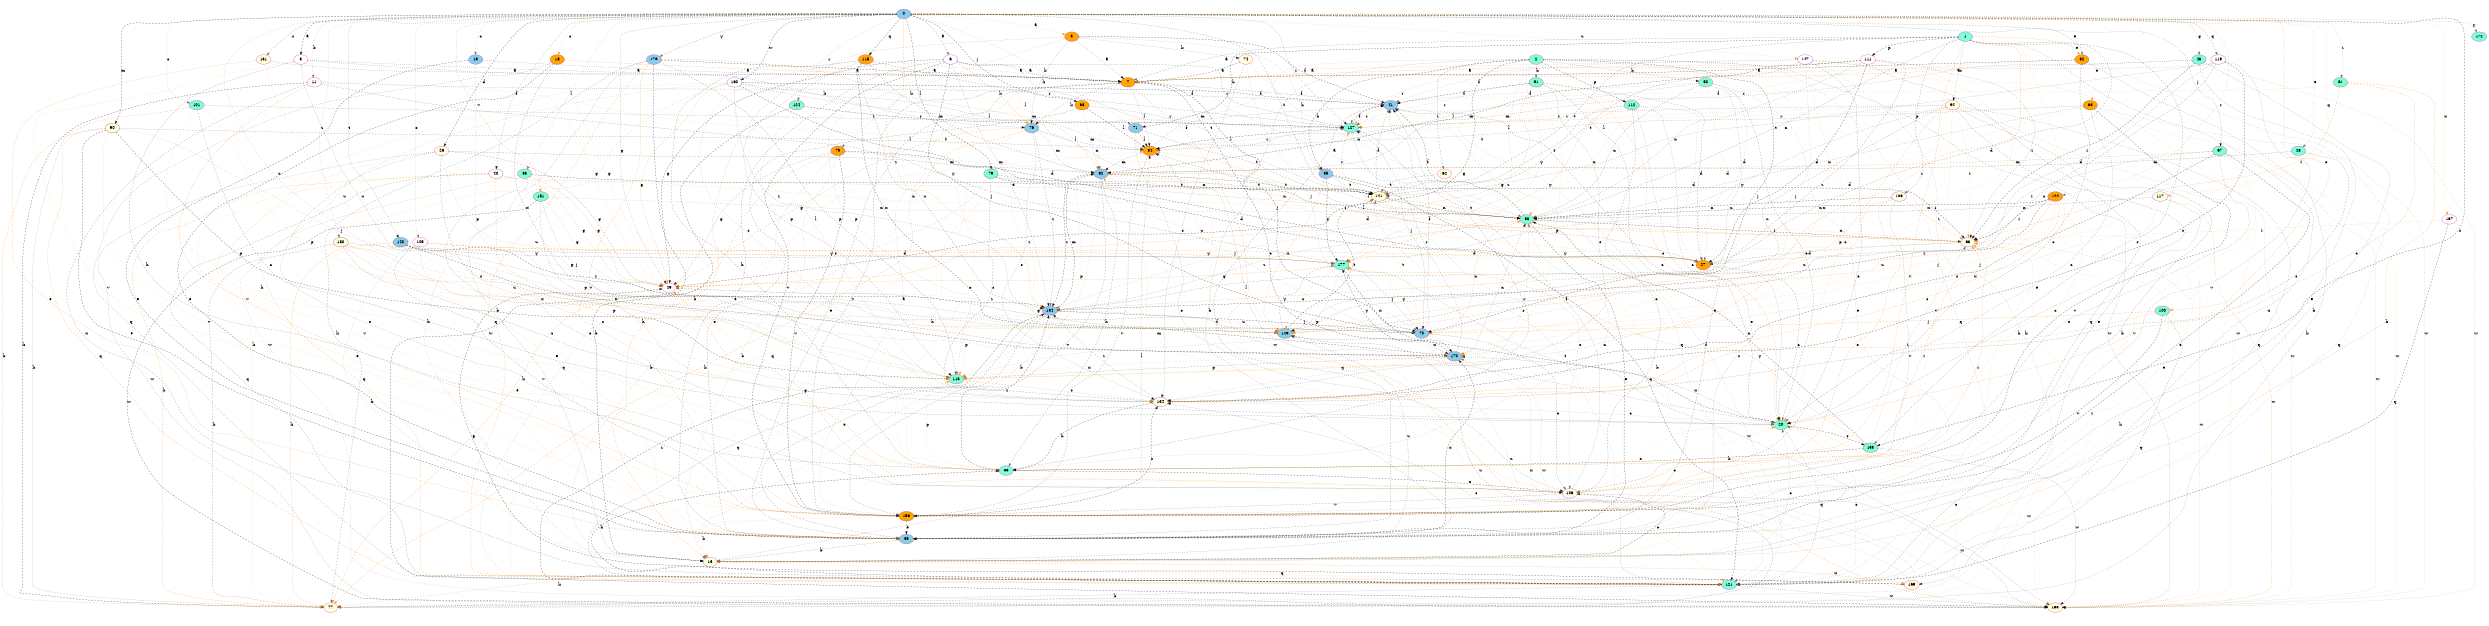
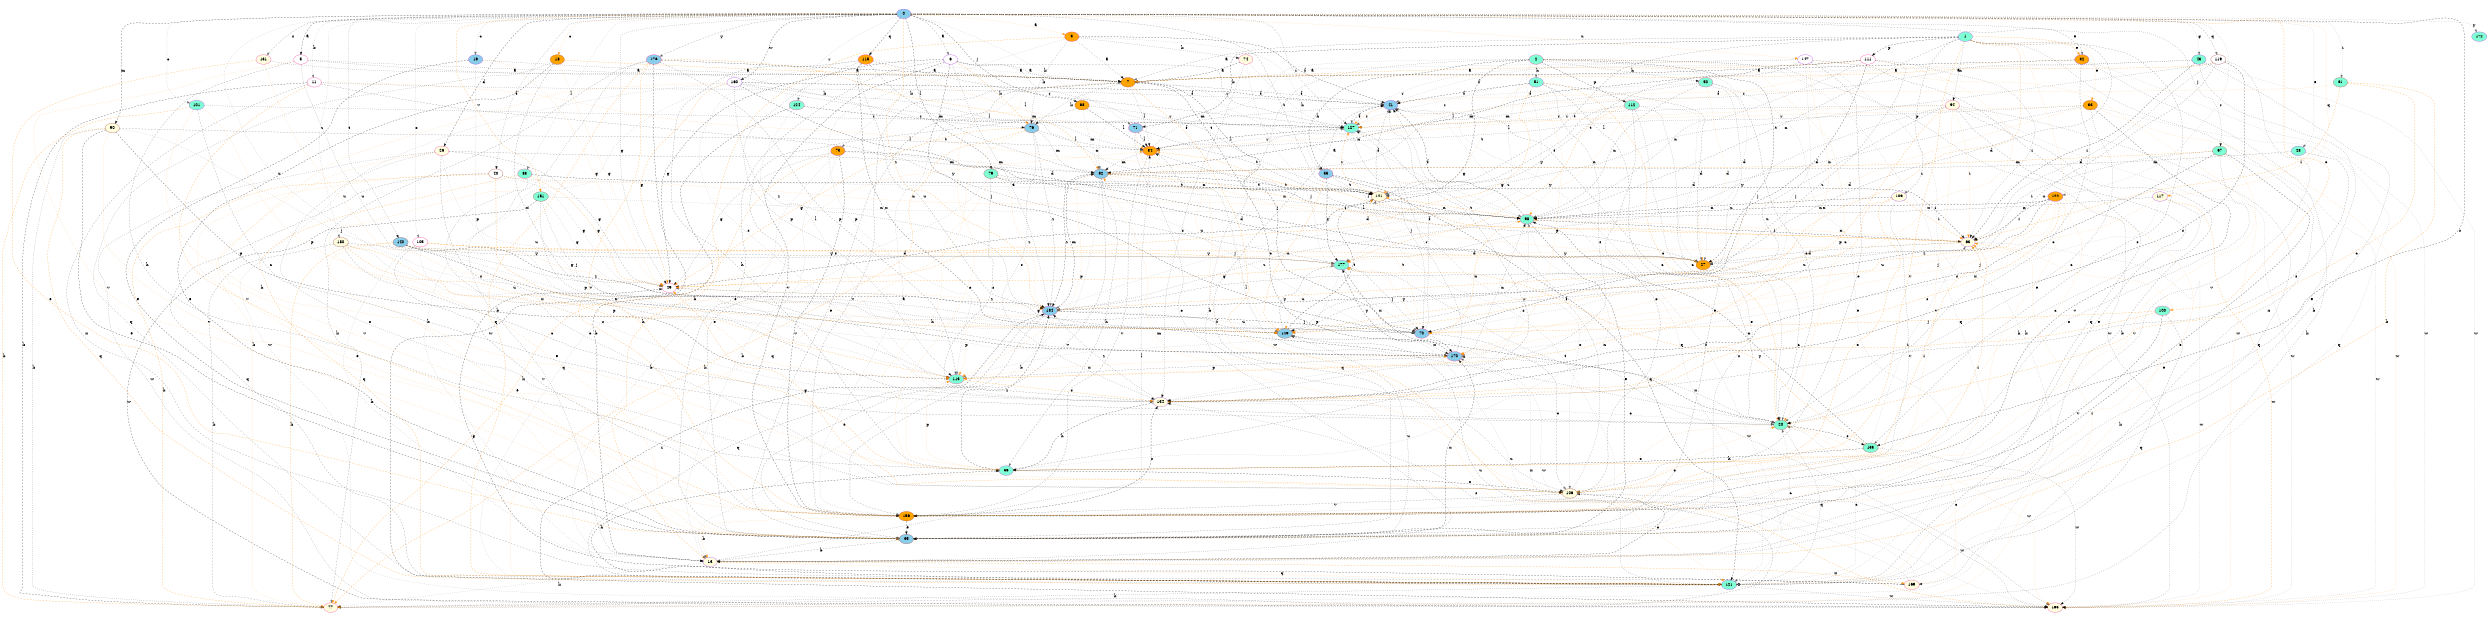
(1445, 174) -> none
(2449, 219) -> none
(1570, 493) -> (1570, 493)
